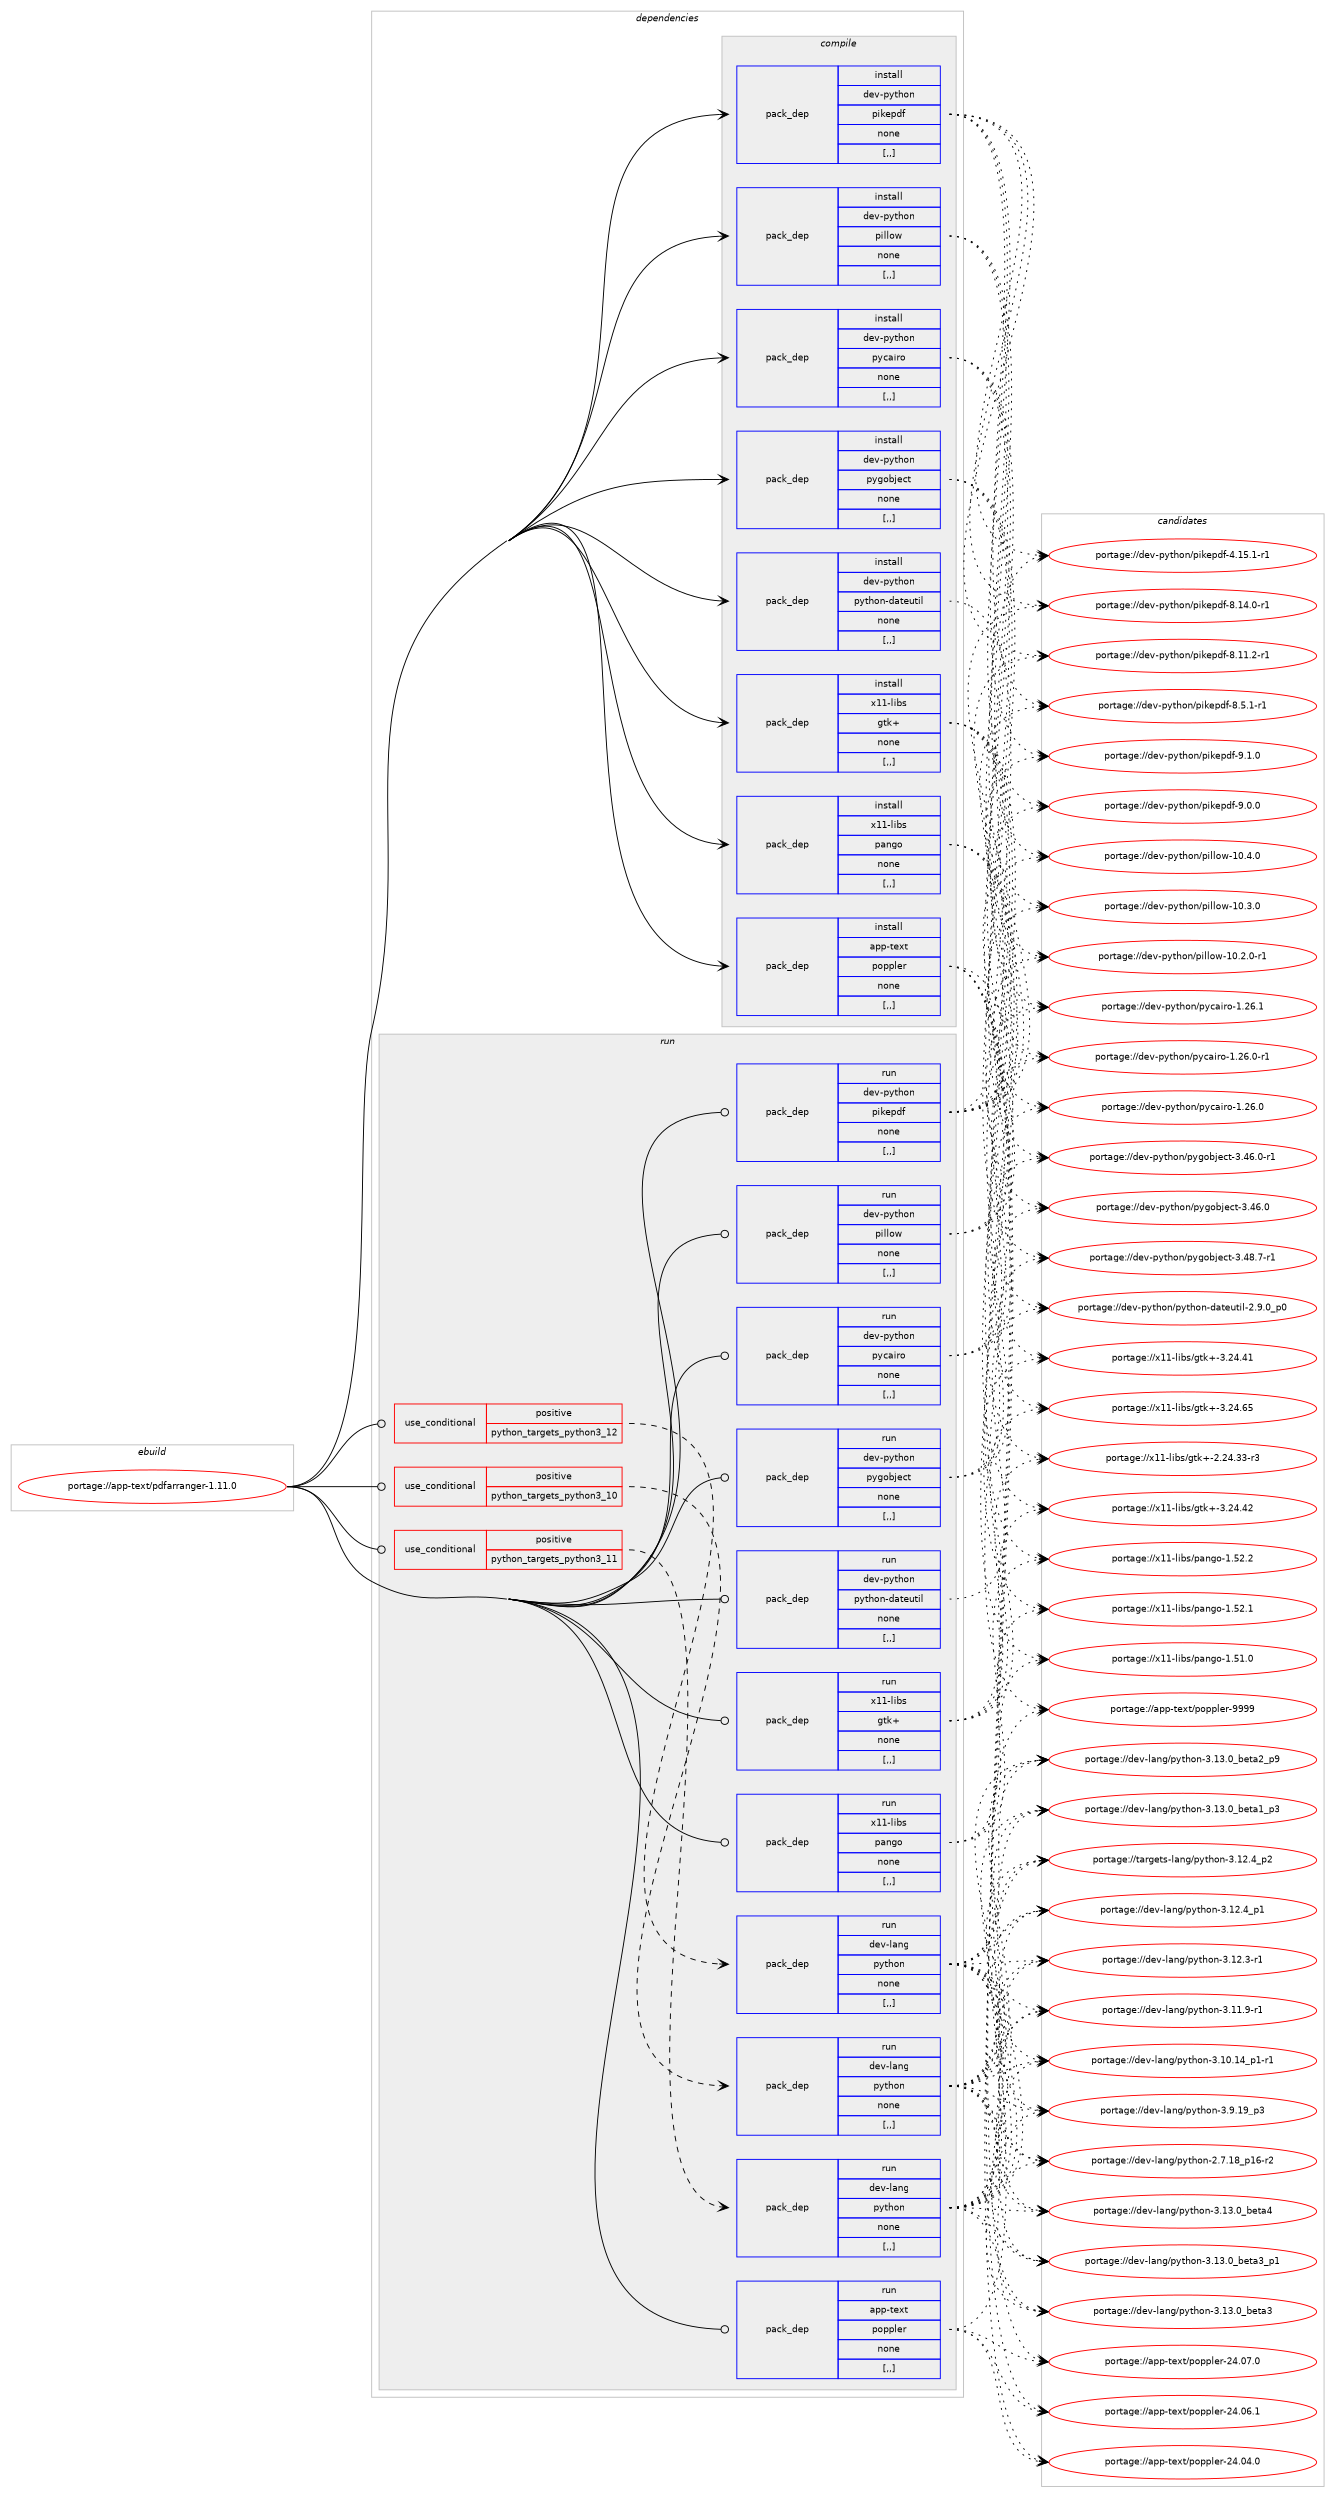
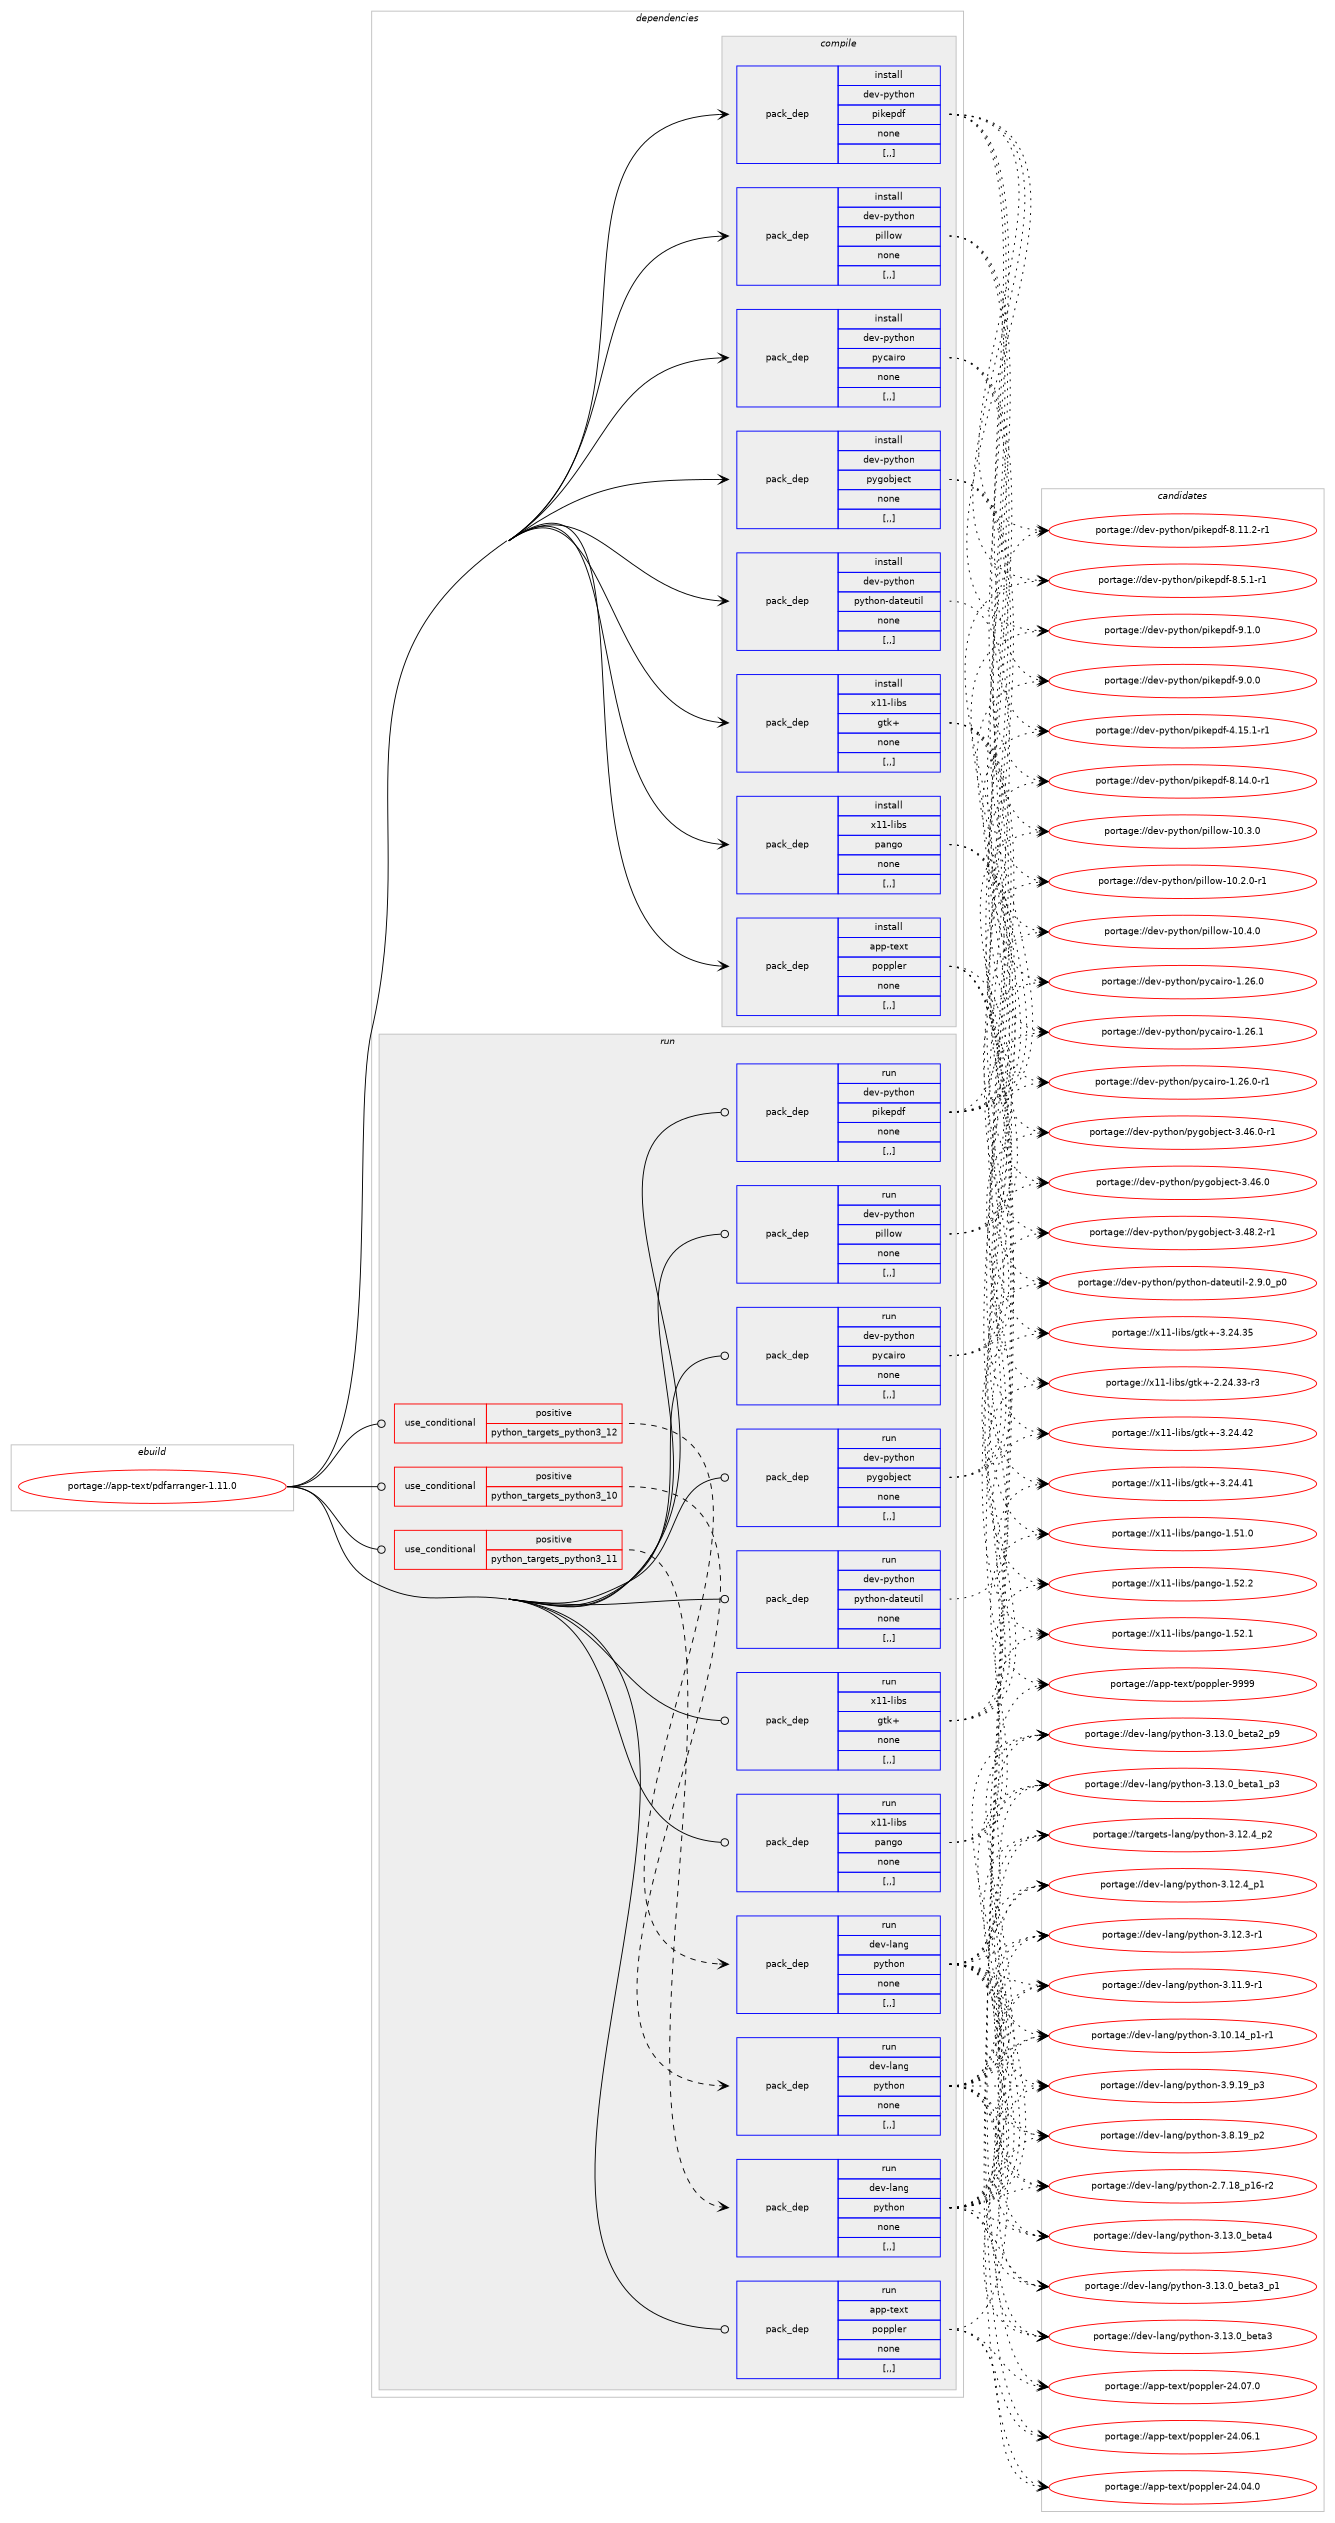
(1183, 1258) -> (1183, 1233)
(1183, 1409) -> (1183, 1333)
none -> (1183, 2136)
